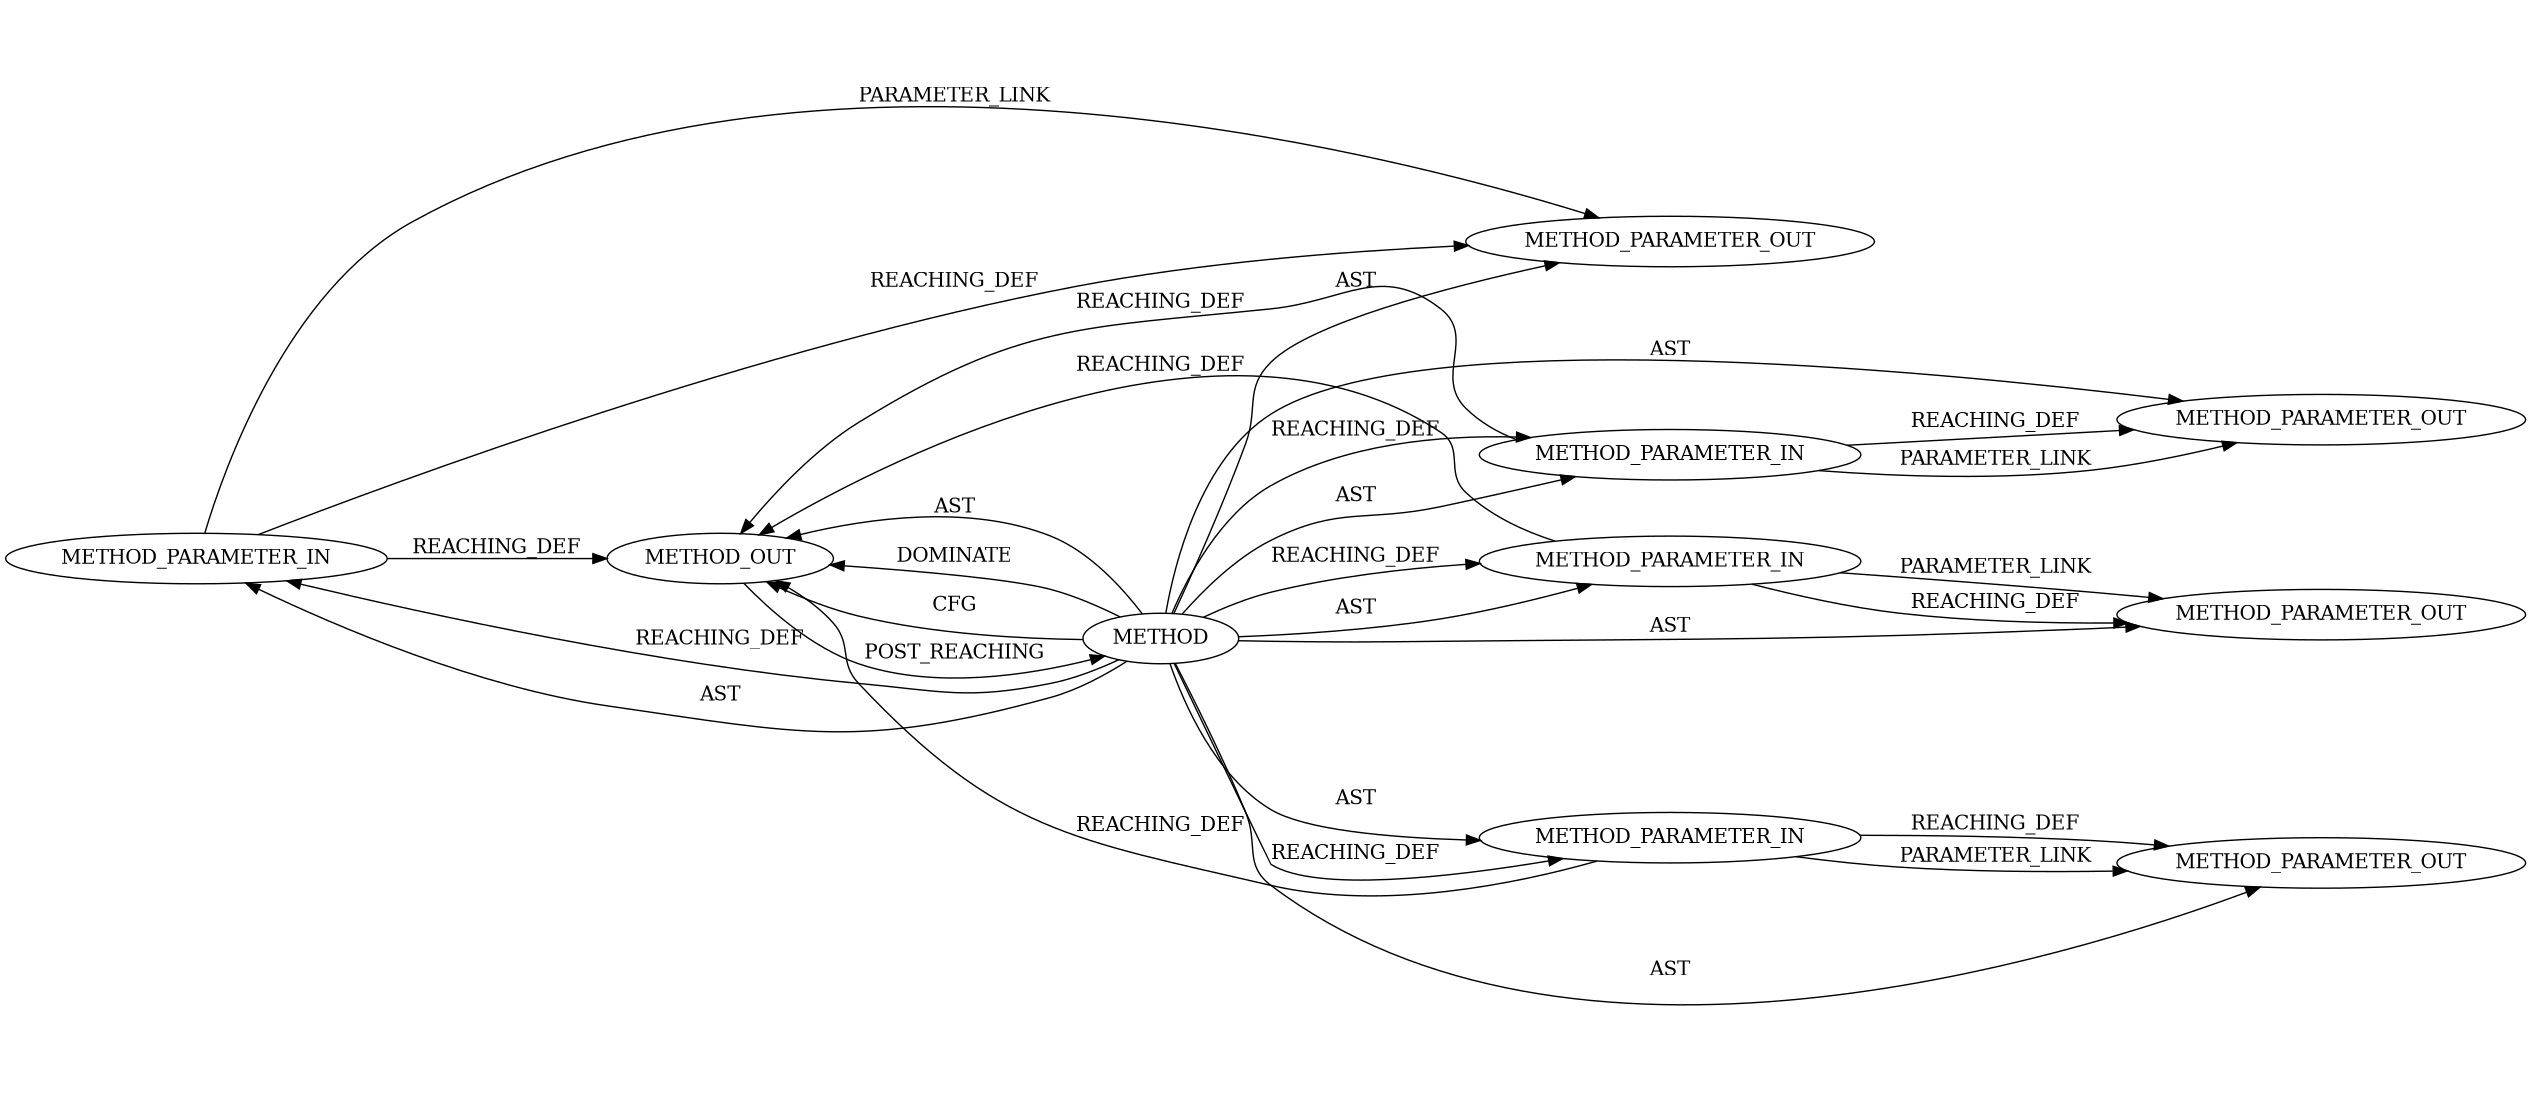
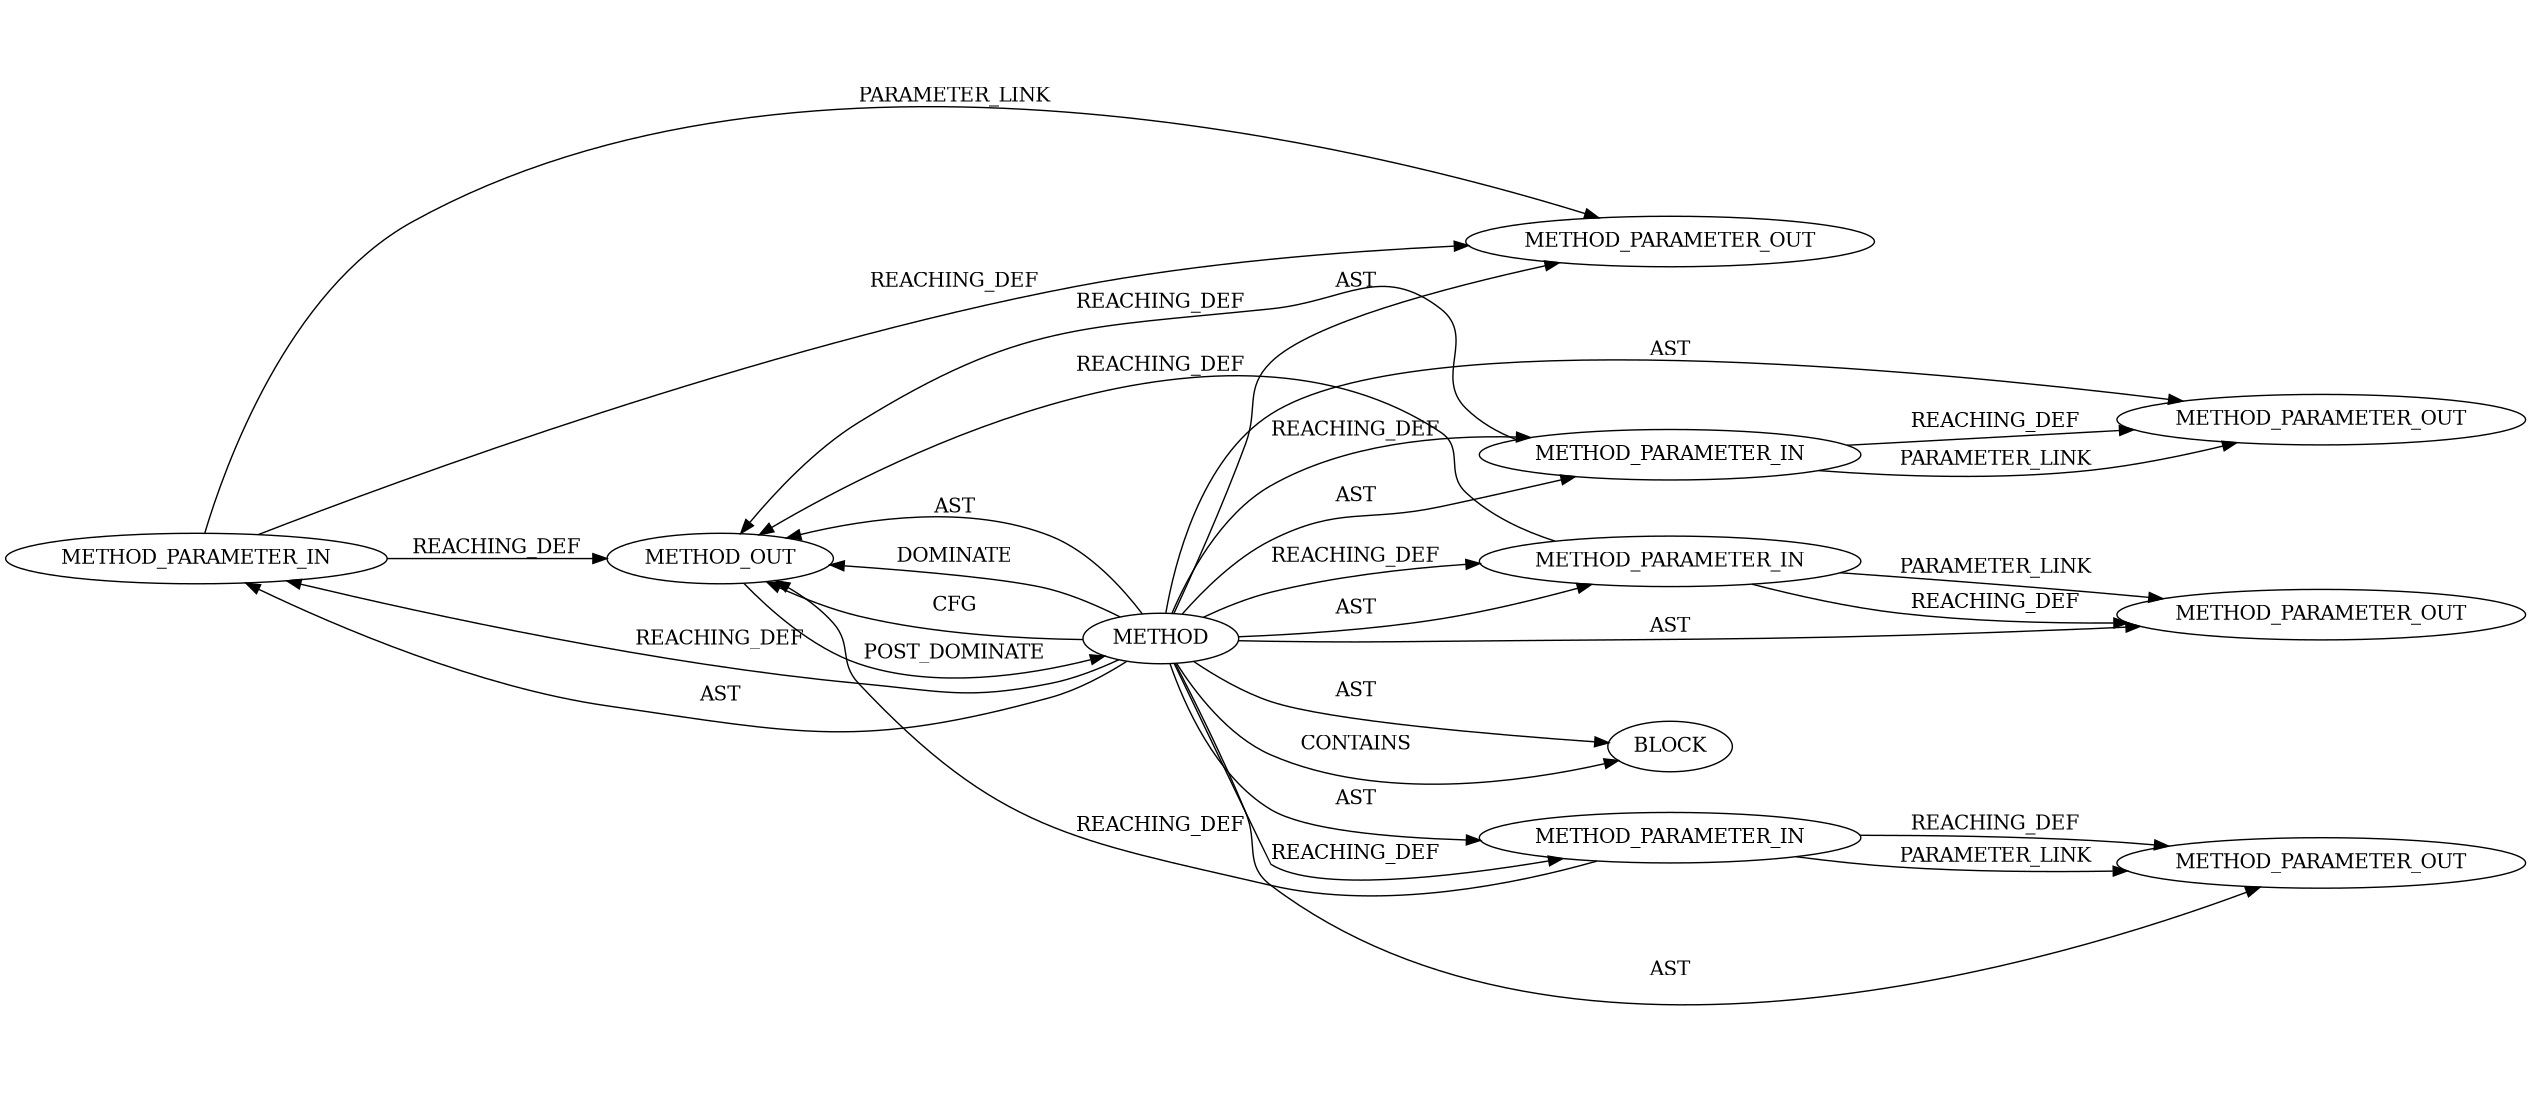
(955, 653) -> (955, 653)
none -> (1670, 747)
